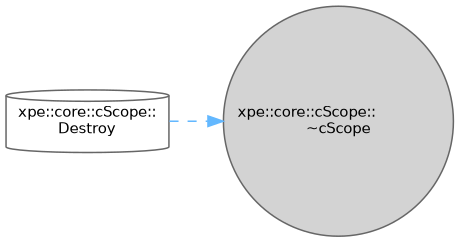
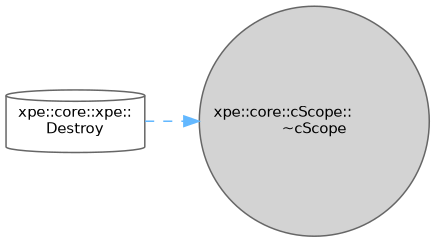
(87, 121) -> (75, 121)
